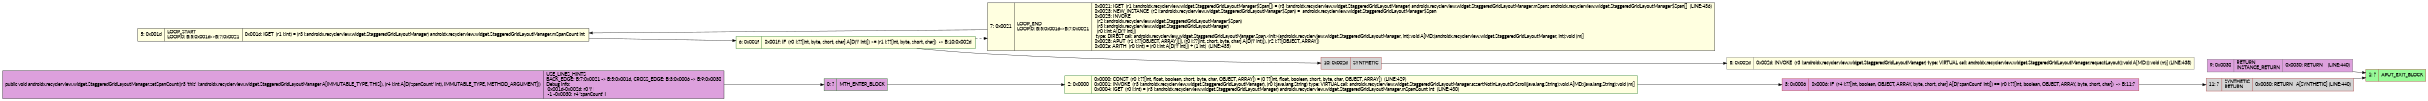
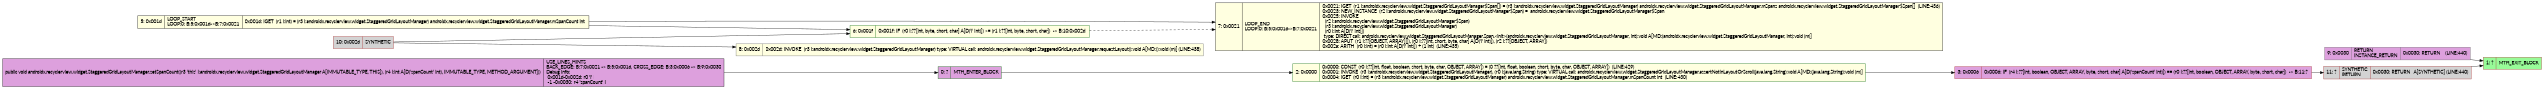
(790, 31) -> (900, 21)
(1117, 59) -> (620, 38)
(2402, 75) -> (2519, 63)
